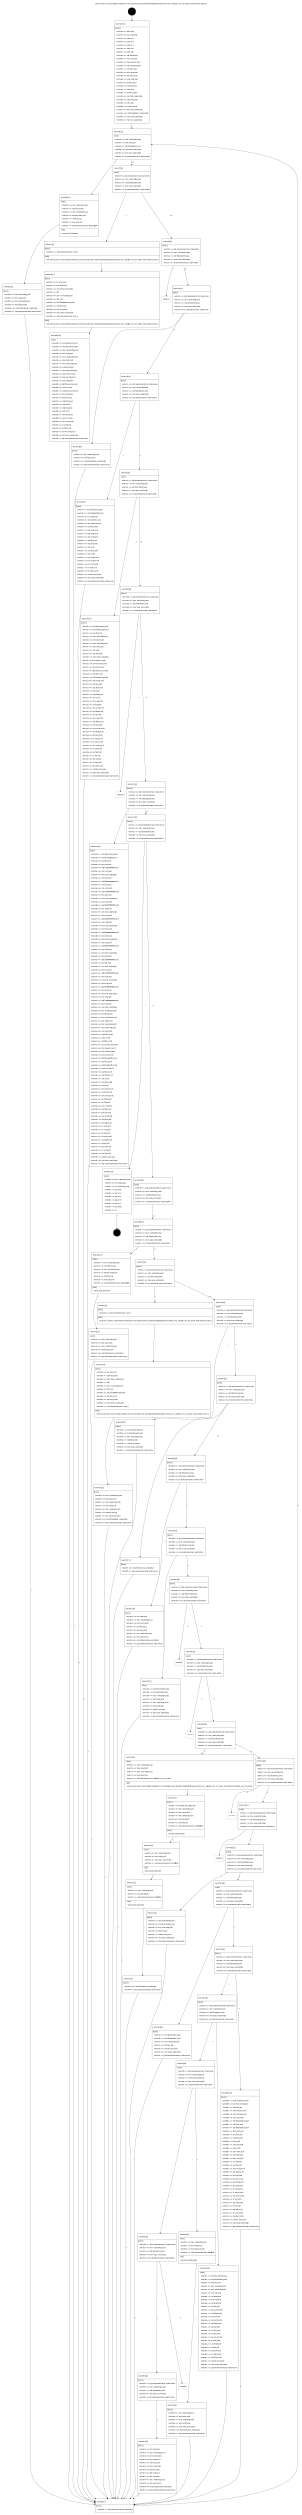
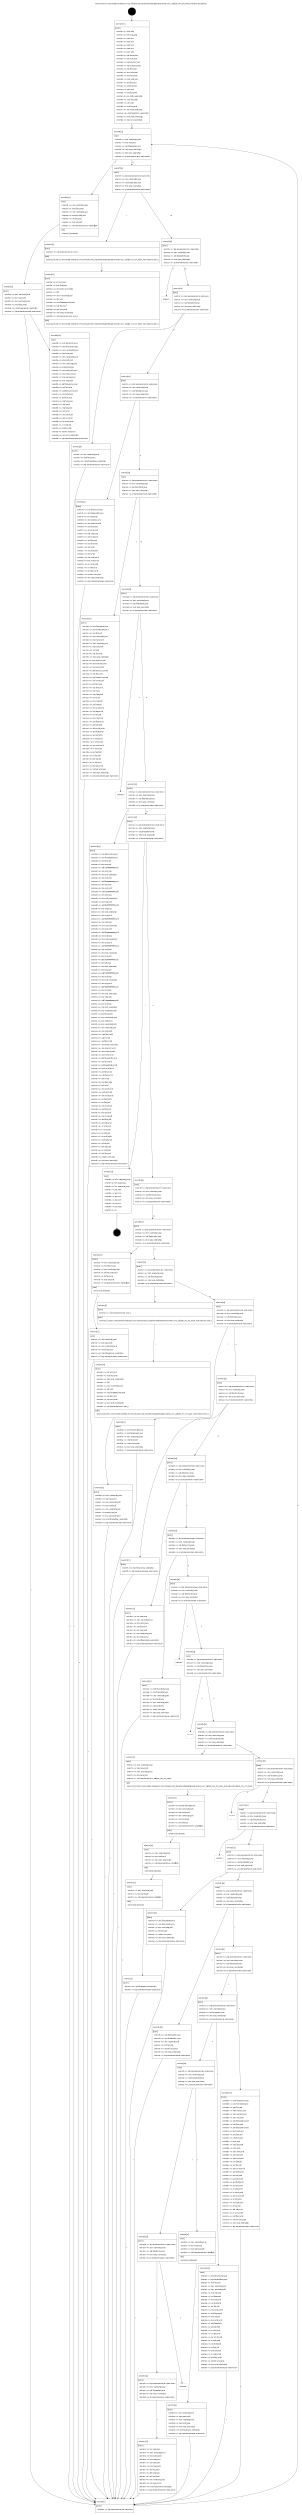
(91, 330) -> (40, 332)
